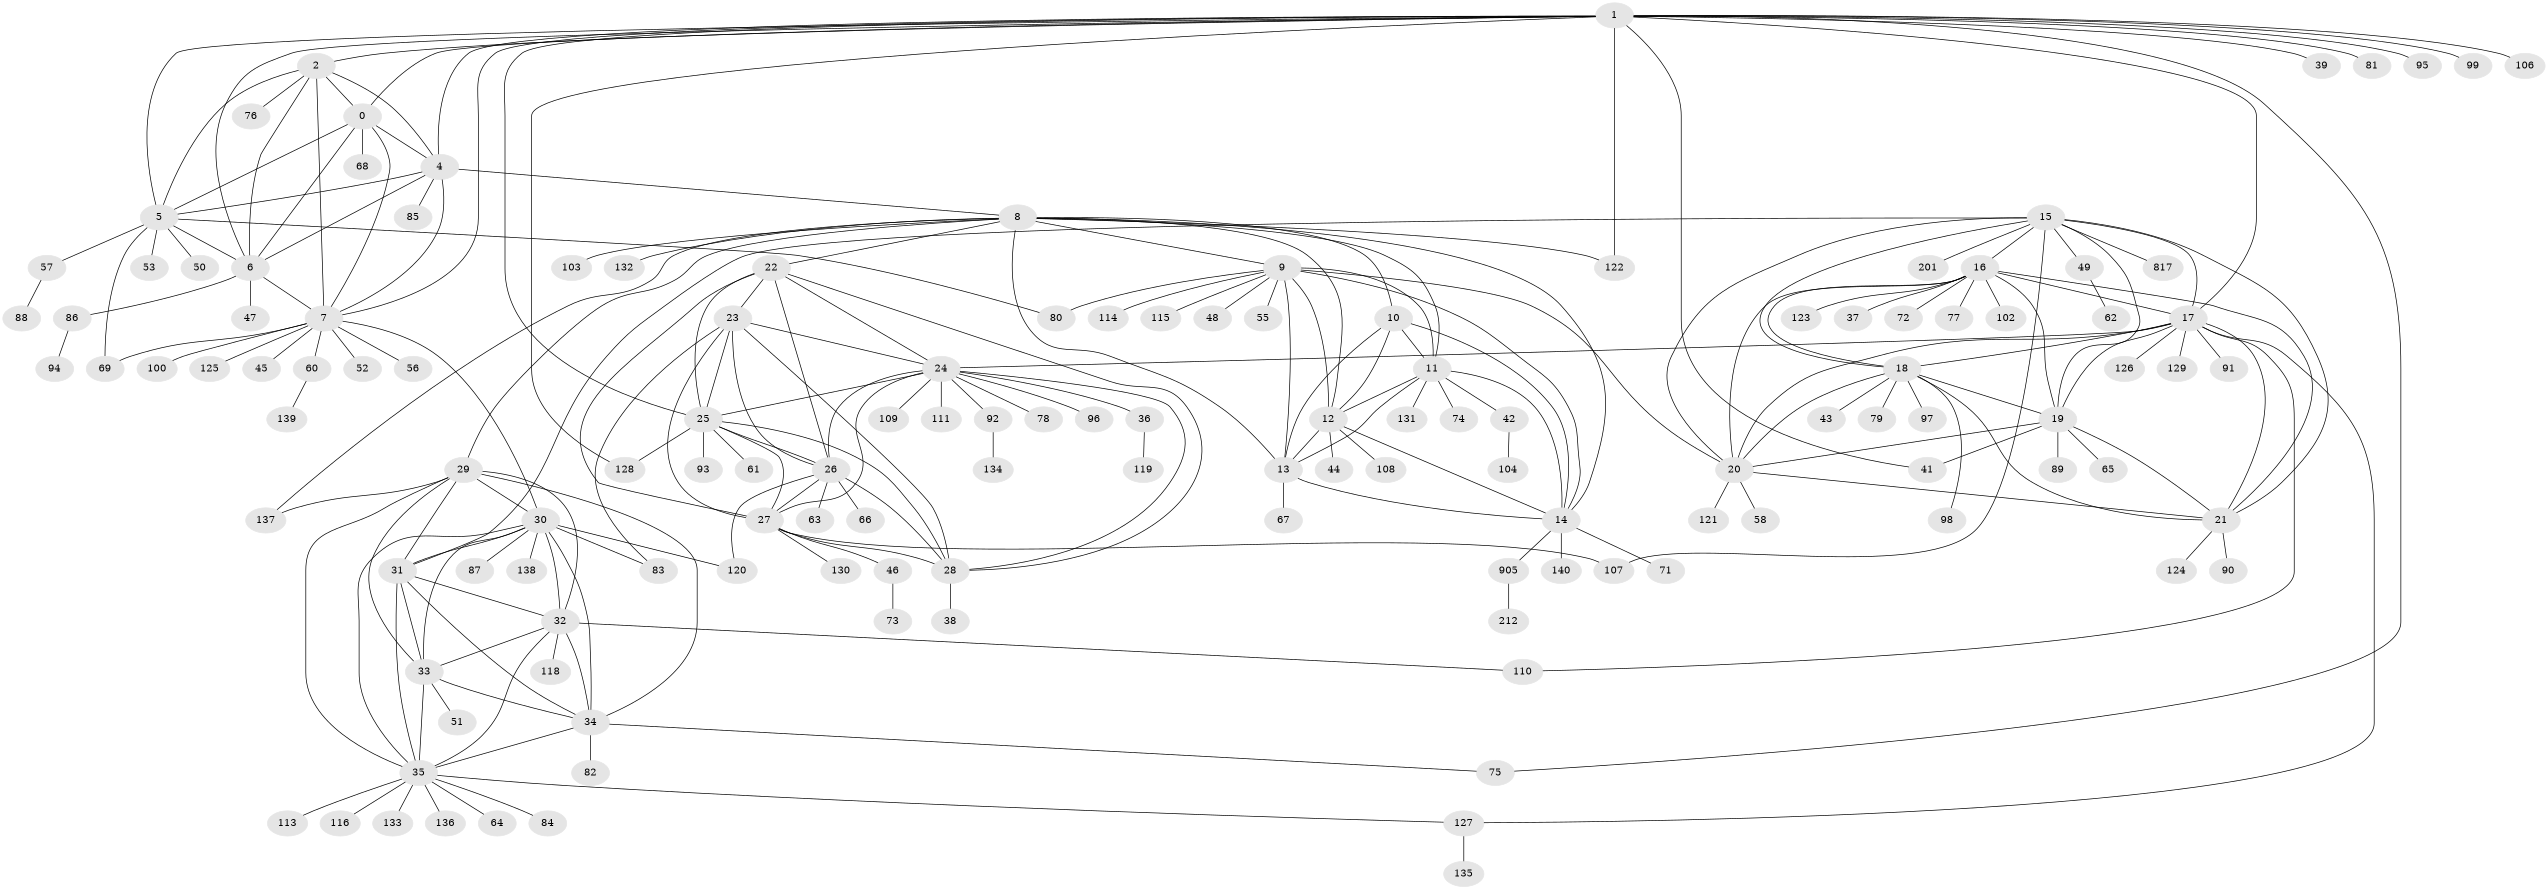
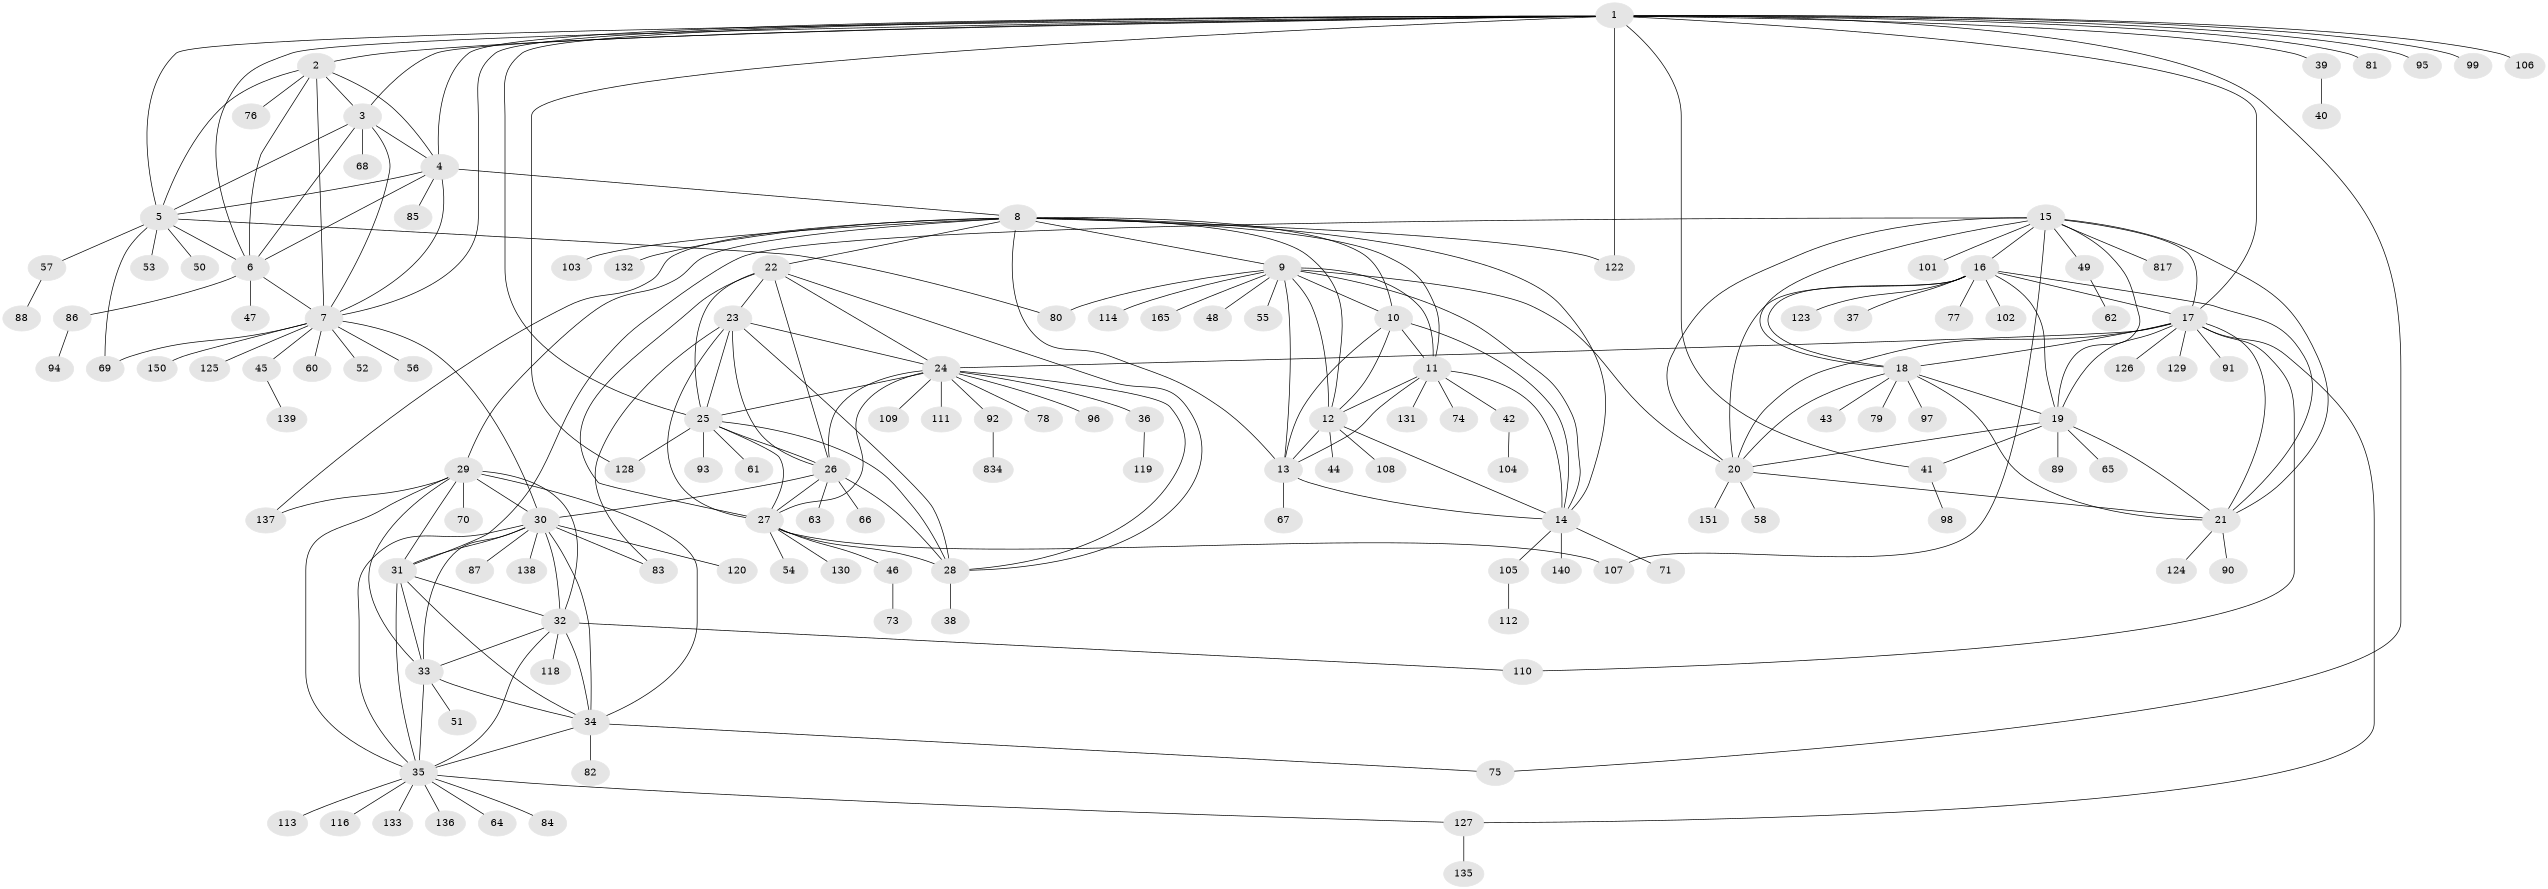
(363, 116) -> (363, 116)
none -> (2322, 116)
(1928, 268) -> (1928, 268)
none -> (1344, 296)
(1161, 318) -> (1161, 318)
(1904, 318) -> none
(157, 369) -> (157, 369)
(300, 394) -> (274, 394)
(1960, 430) -> (1938, 496)
(993, 470) -> (993, 470)
(751, 498) -> (687, 499)
none -> (464, 520)
(1709, 520) -> (1709, 520)
none -> (789, 571)
(1509, 571) -> (1509, 571)
(1509, 621) -> (1509, 621)
